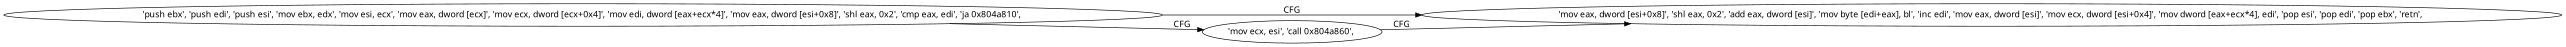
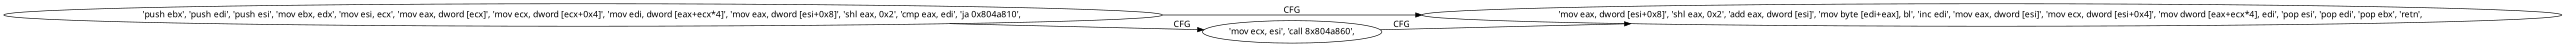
(1292, 32) -> (1292, 32)
